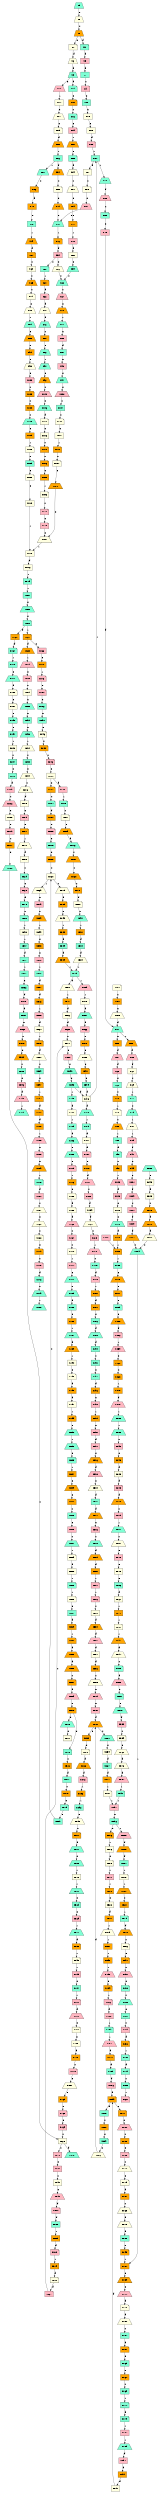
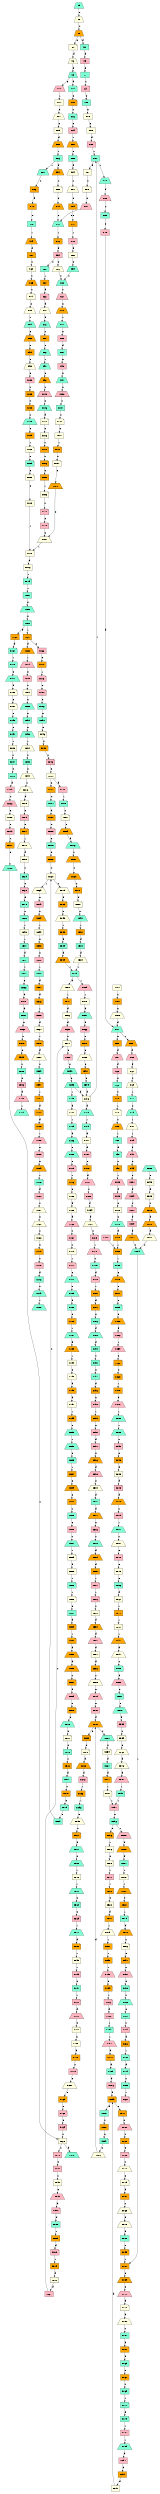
(76, 1731) -> (68, 1744)
